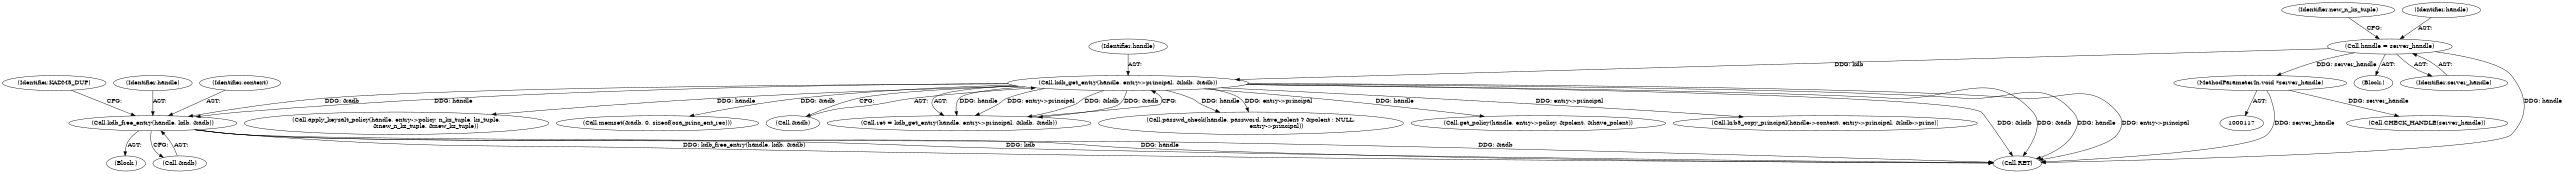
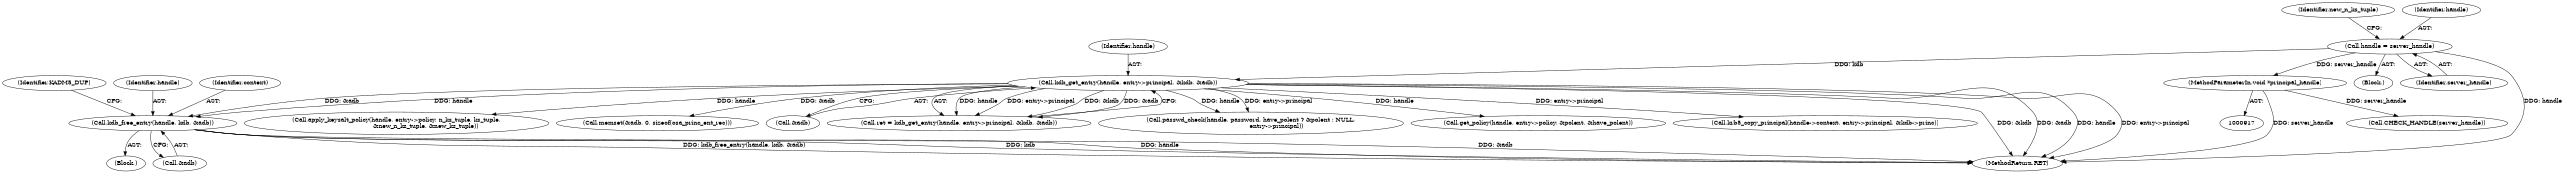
(2260, 83) -> (2255, 83)
(2242, 123) -> (2242, 123)
(2017, 163) -> (2017, 163)
